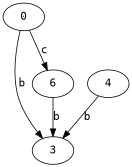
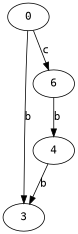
(53, 113) -> (54, 113)
